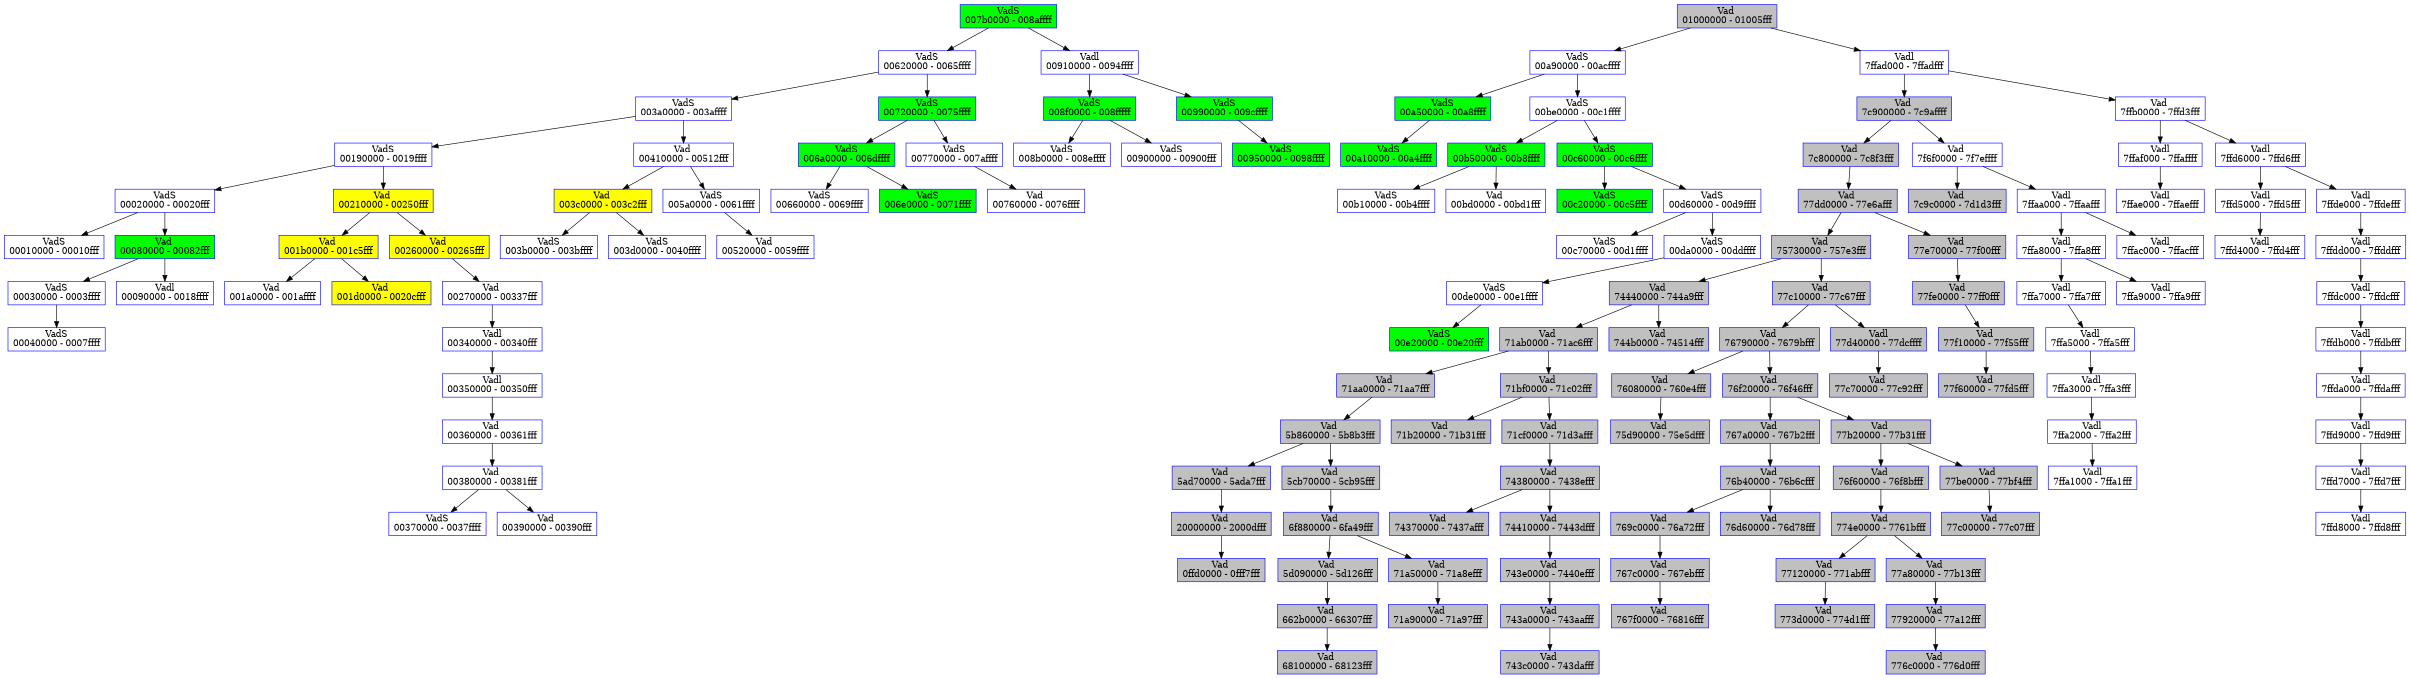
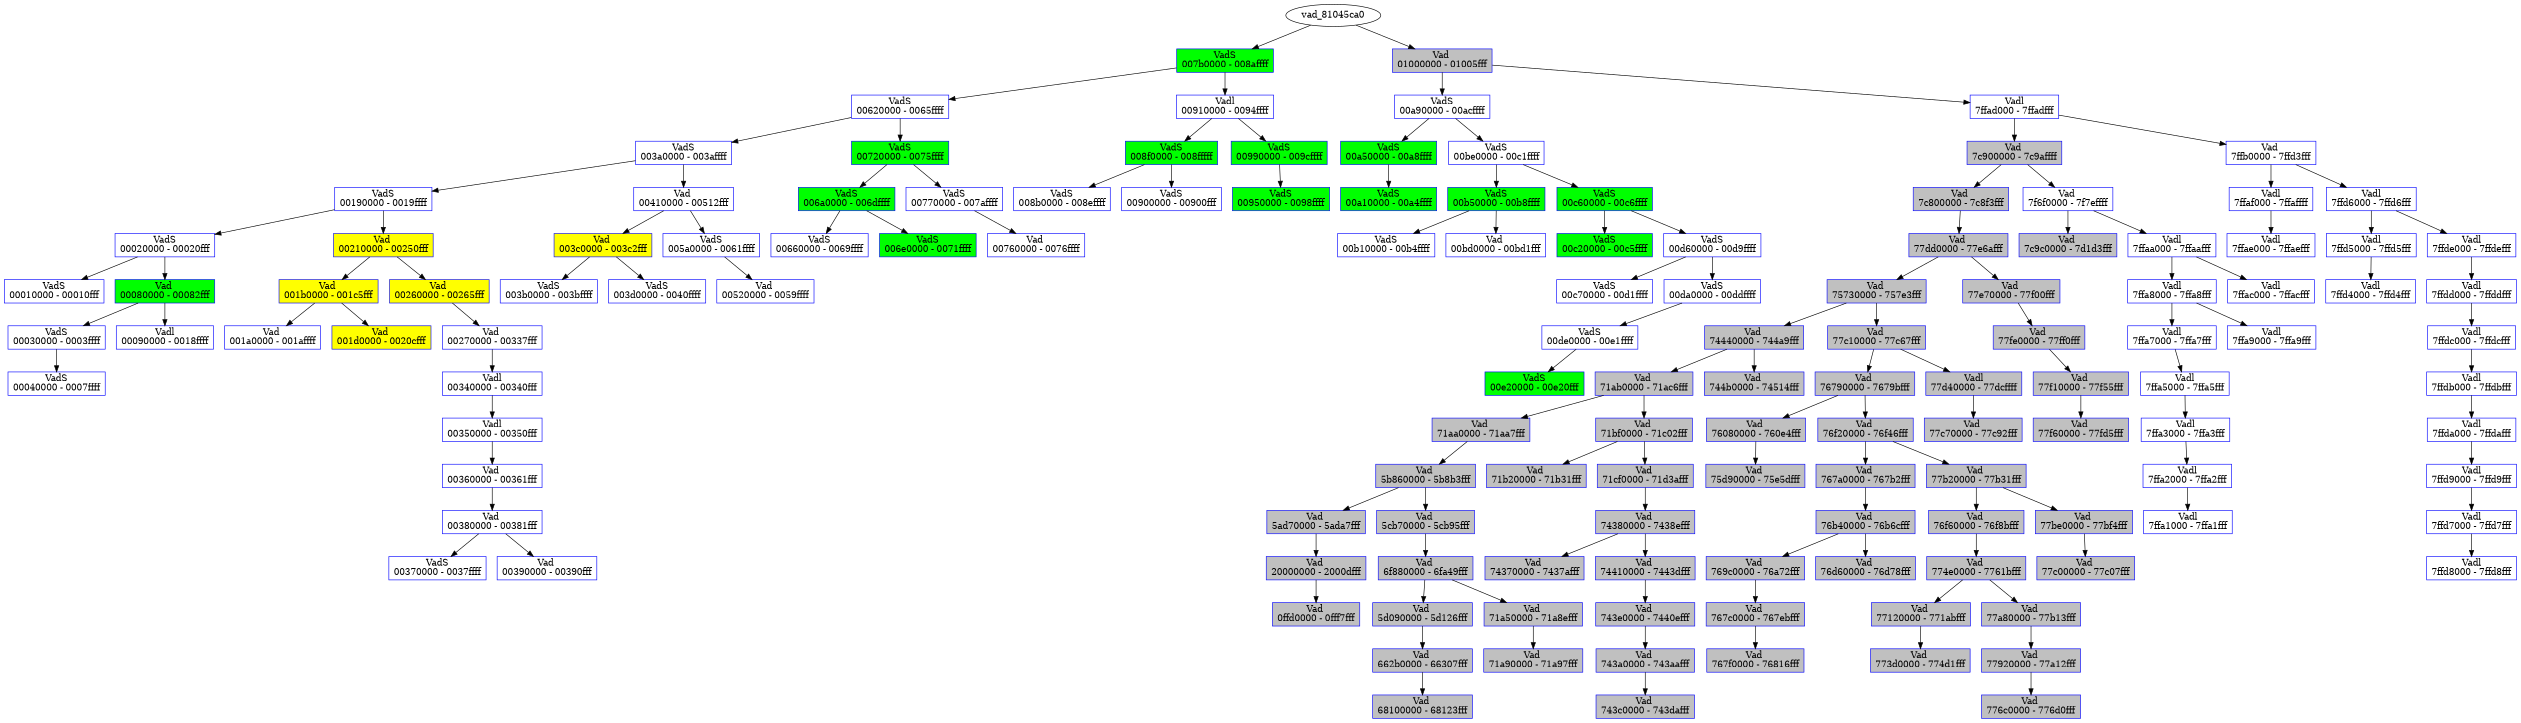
none -> (1333, 15)
